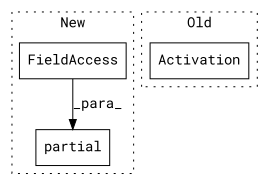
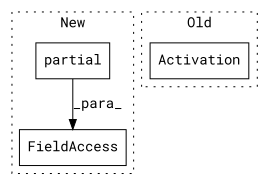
(73, 99) -> (73, 99)
